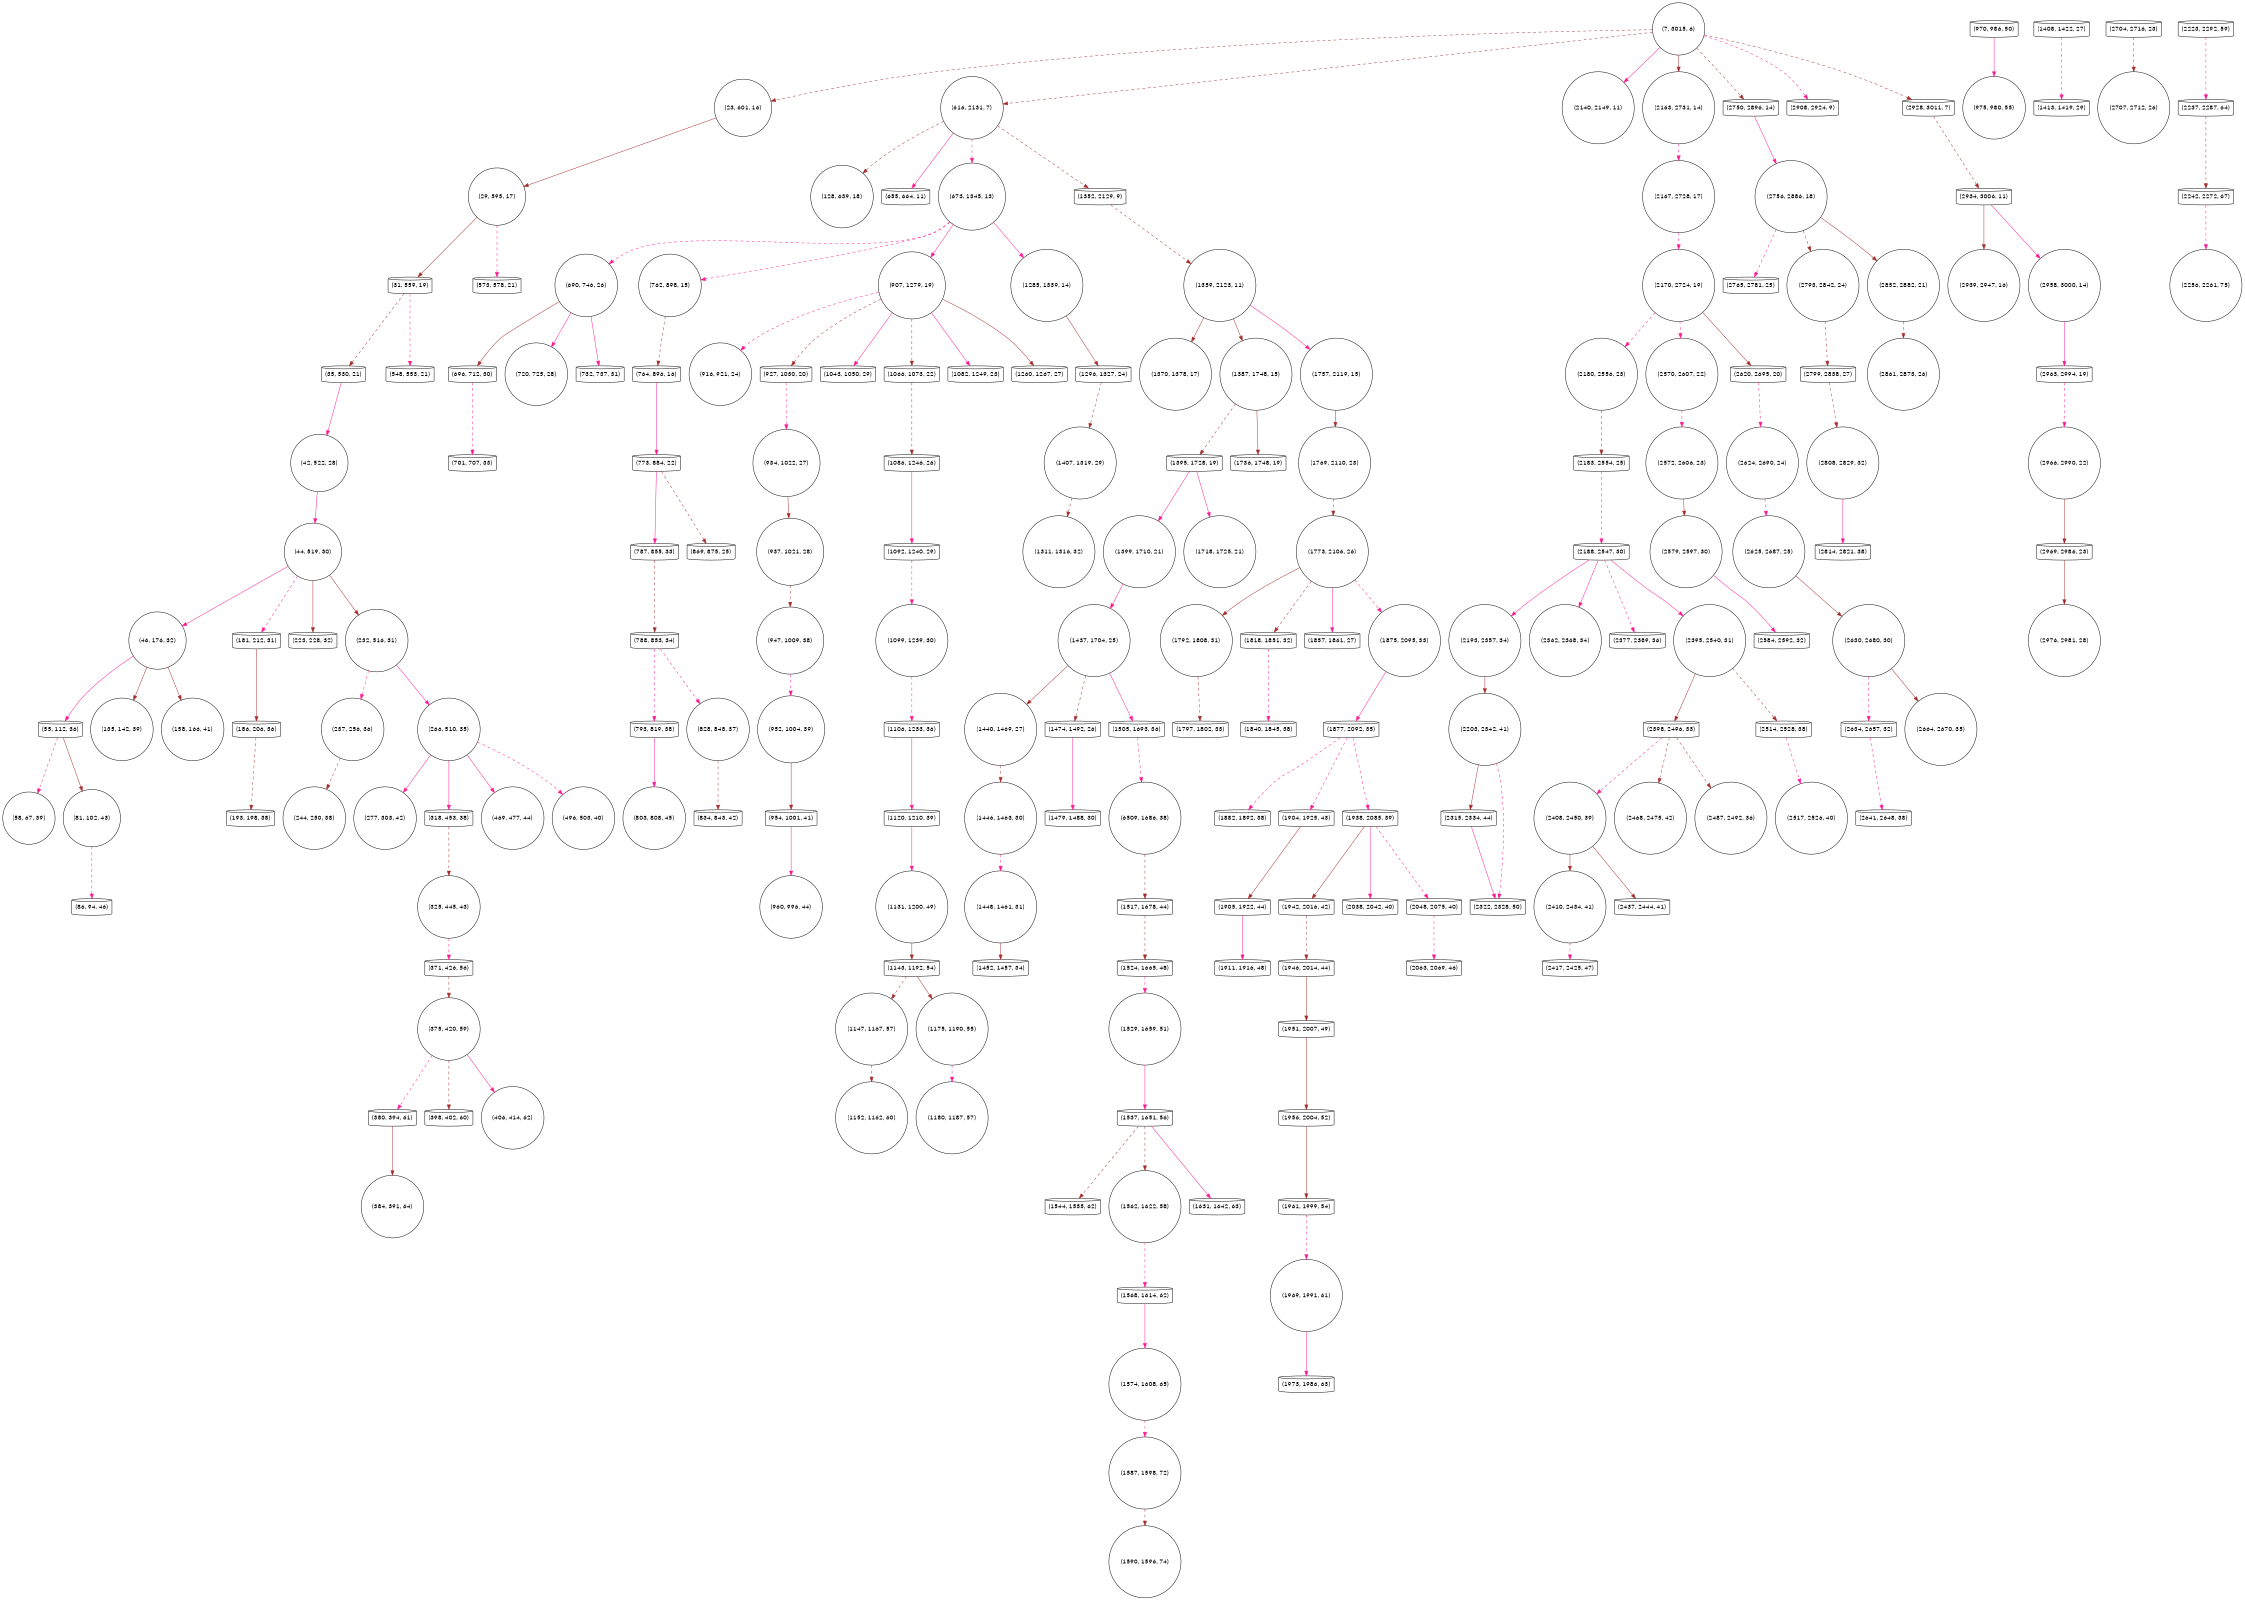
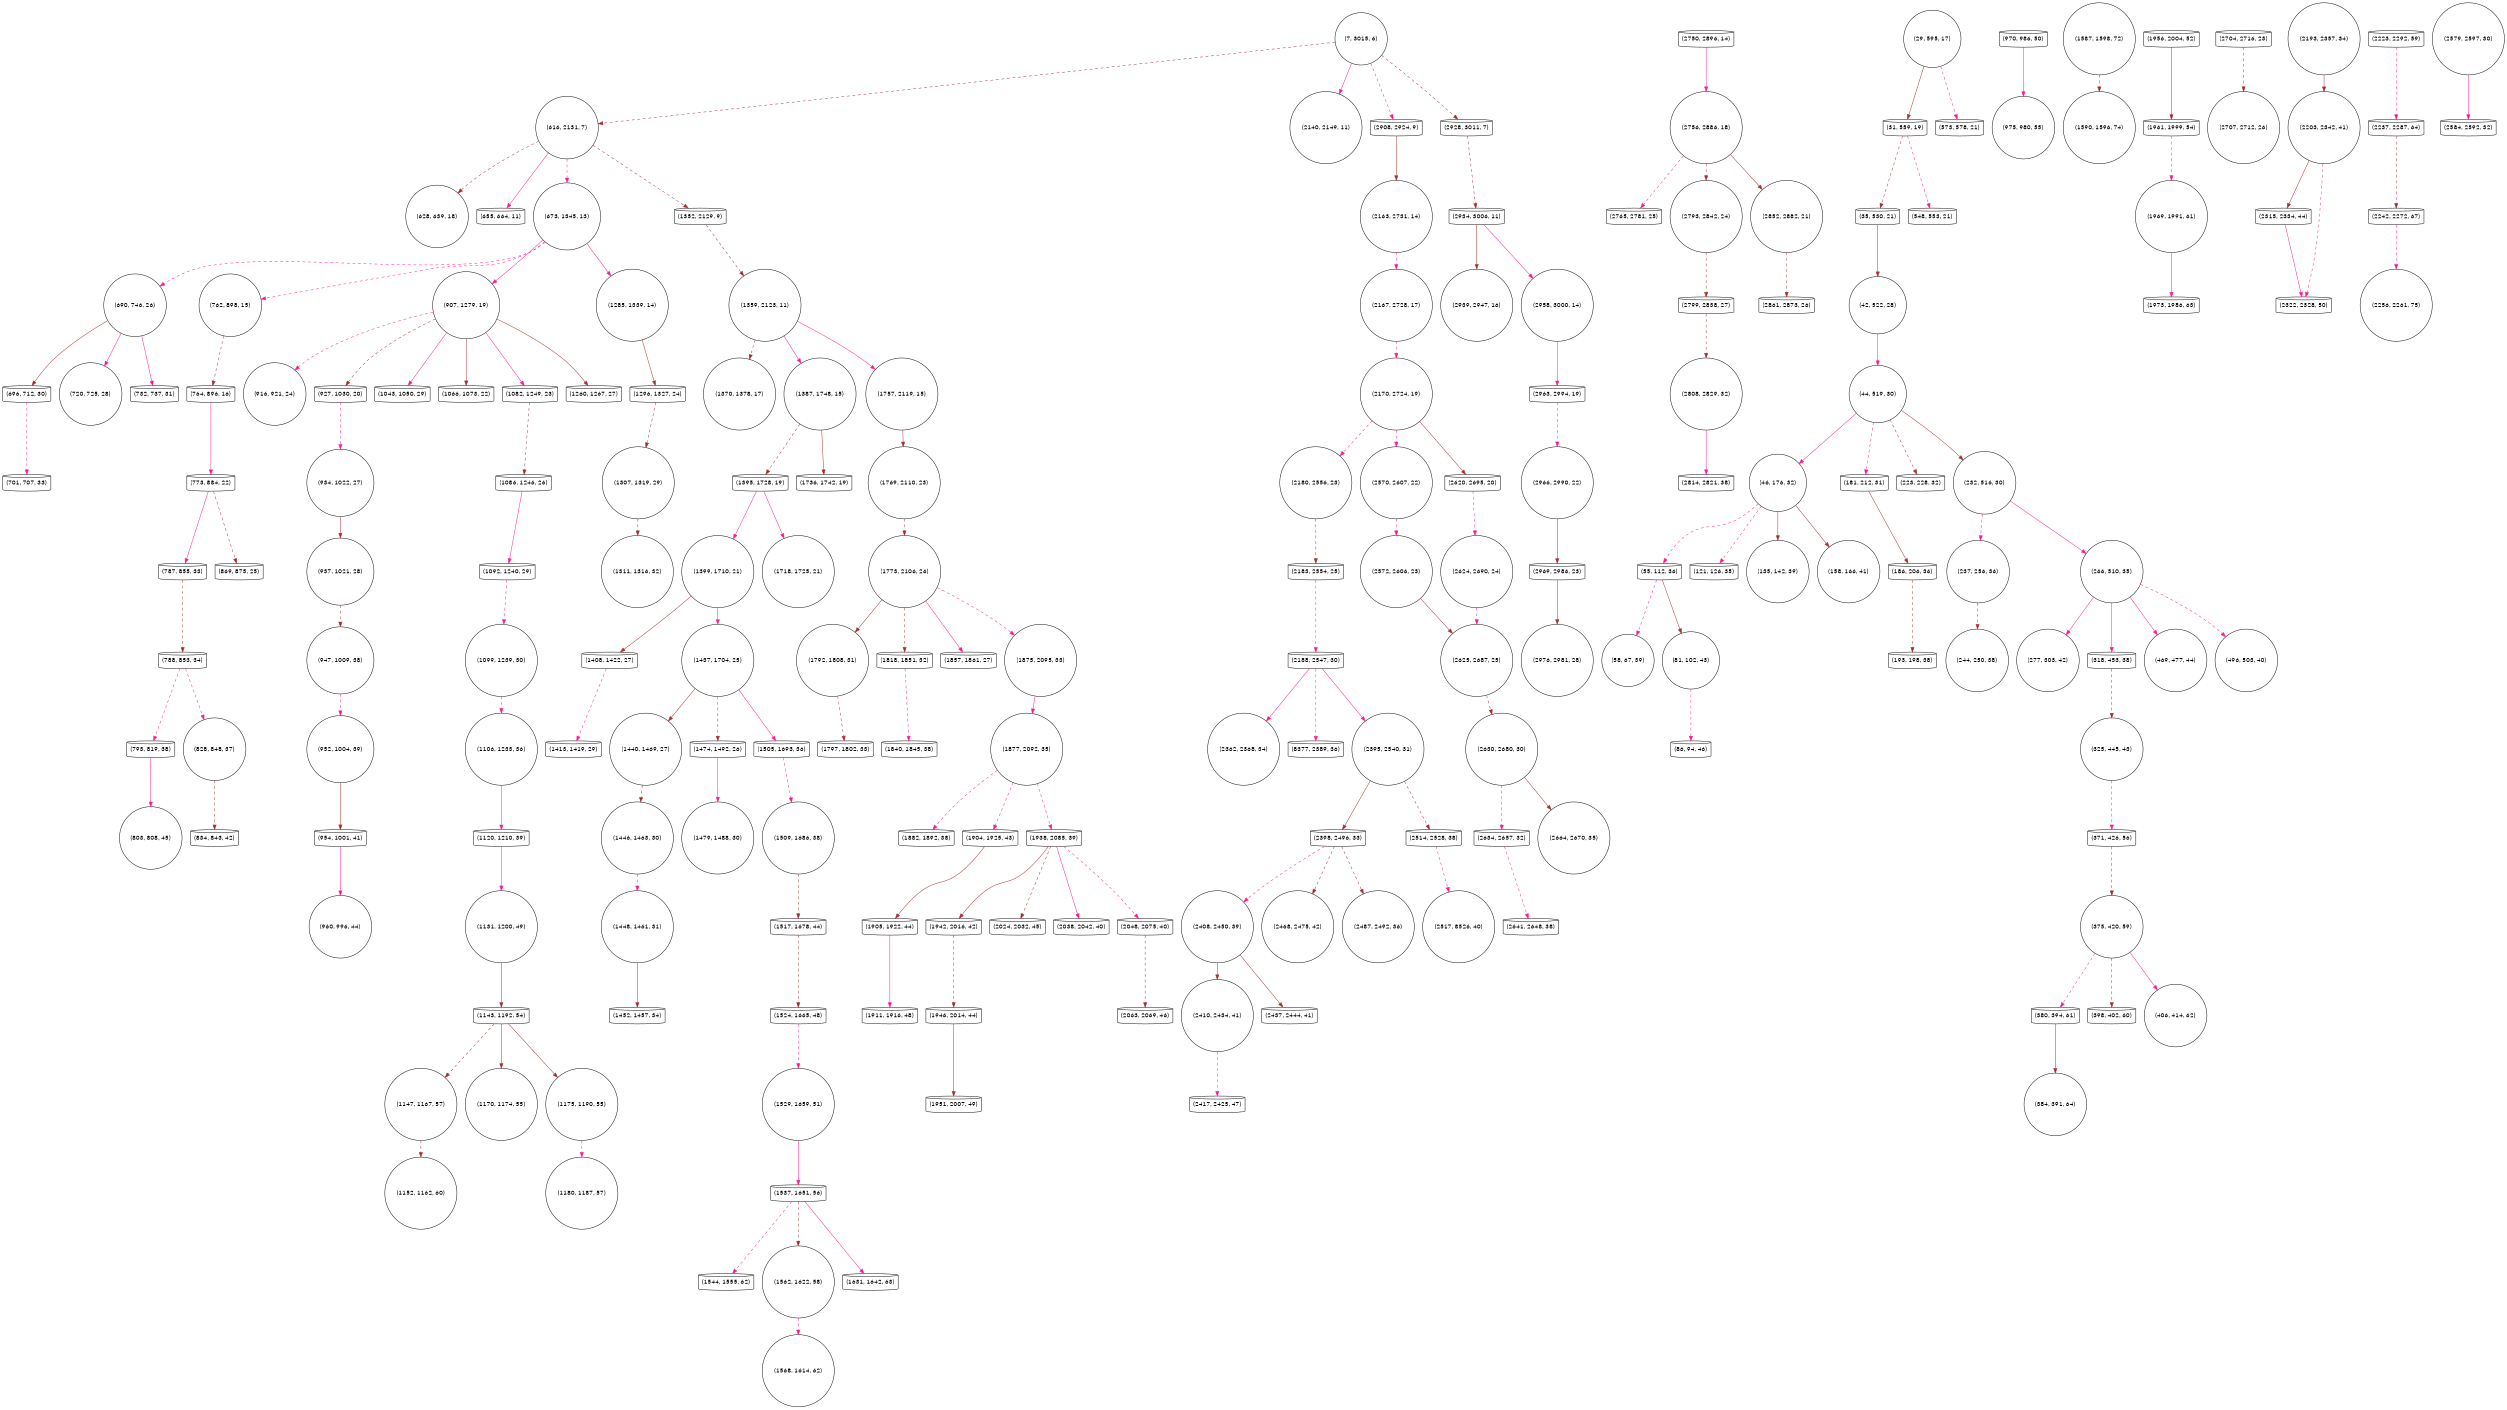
(1679, 61) -> (1396, 156)
(1719, 72) -> none
(743, 108) -> none
(842, 197) -> (437, 216)
(1199, 328) -> (753, 347)
(1237, 328) -> (791, 348)
(912, 340) -> (466, 360)
(1903, 374) -> (1787, 305)
(335, 407) -> (1878, 248)
(912, 416) -> (527, 436)
(1080, 463) -> (638, 483)
(1258, 463) -> (824, 483)
(1684, 505) -> (1435, 614)
none -> (1714, 572)
(1551, 585) -> none
(1817, 595) -> (1489, 703)
(313, 604) -> (1902, 445)
none -> (658, 623)
(377, 641) -> (1985, 483)
(1637, 641) -> (1316, 749)
(97, 683) -> (1709, 527)
(912, 729) -> (501, 749)
(1351, 729) -> (1027, 749)
(1073, 818) -> (718, 838)
(1145, 818) -> (798, 838)
(1811, 818) -> (1459, 927)
none -> (1017, 927)
(1434, 935) -> (1145, 969)
(1306, 1071) -> none
none -> (501, 1104)
(1110, 1160) -> (764, 1236)
(1145, 1295) -> (798, 1371)
(1145, 1384) -> none
